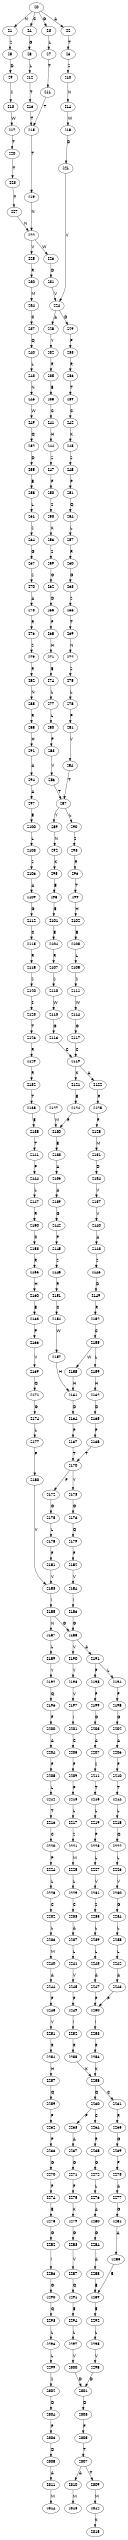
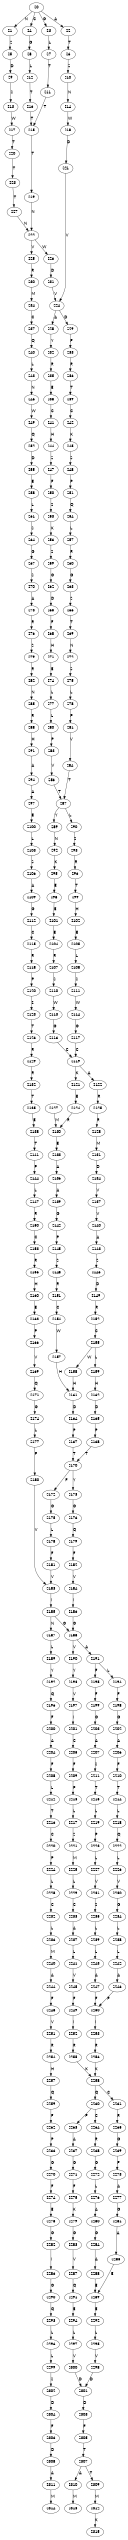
(33, 980) -> (33, 980)
